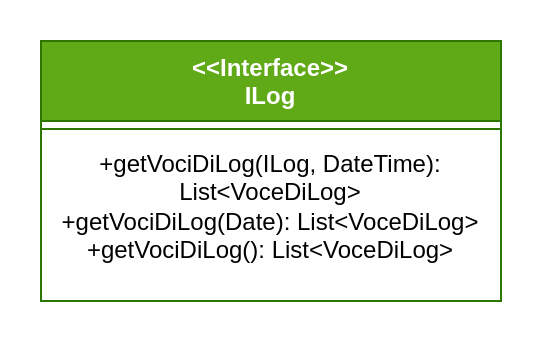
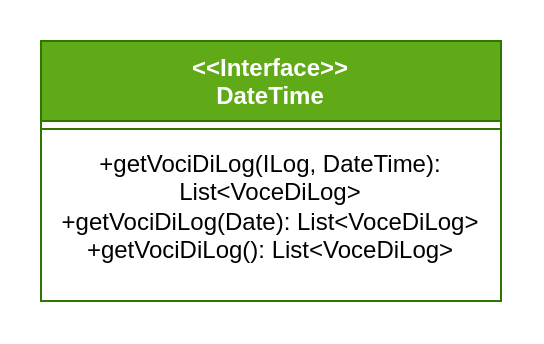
(271, 84) -> (271, 84)
